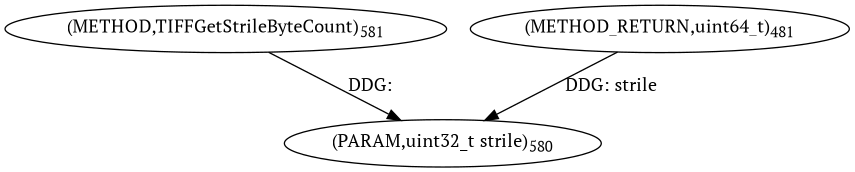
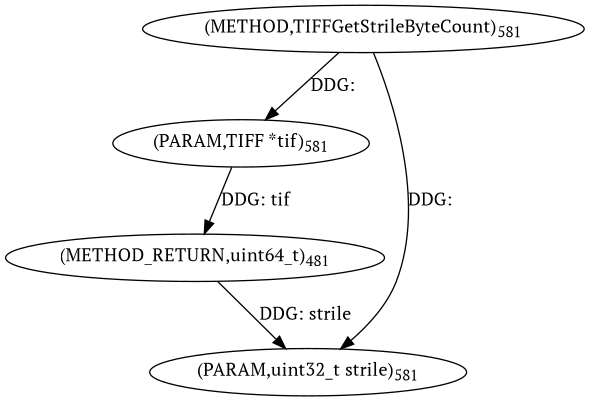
(541, 141) -> (407, 370)
none -> (241, 143)
